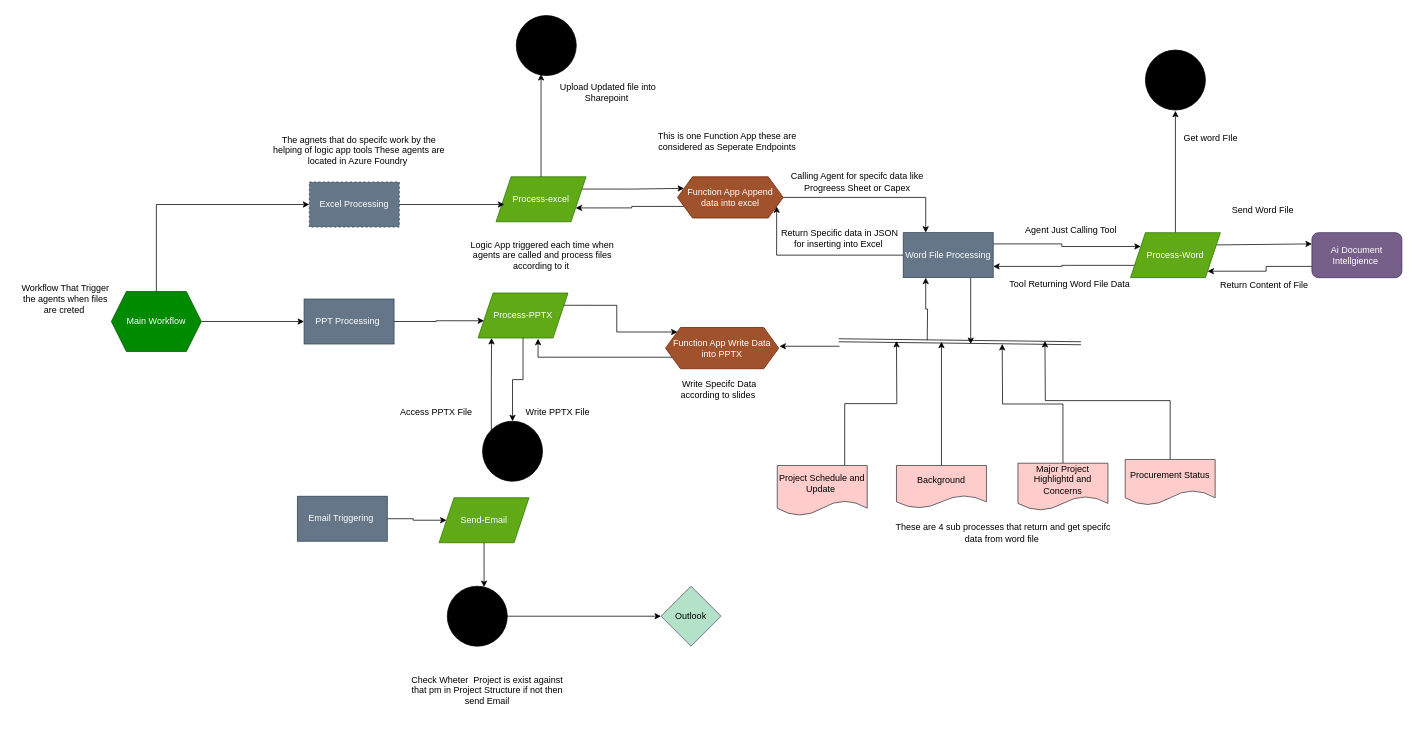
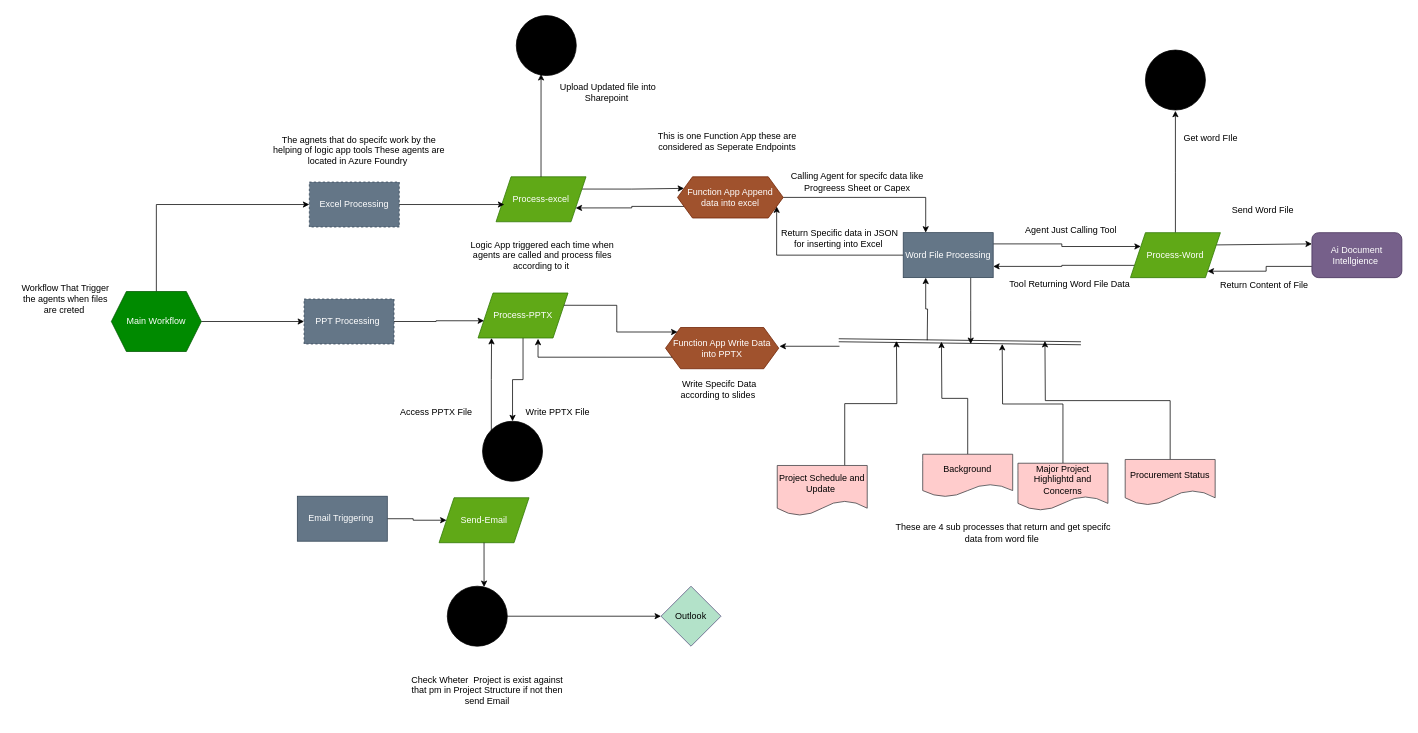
(349, 321) -> (349, 321)
(942, 487) -> (968, 476)
